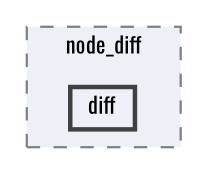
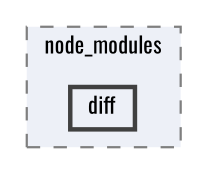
(104, 48) -> (104, 48)
